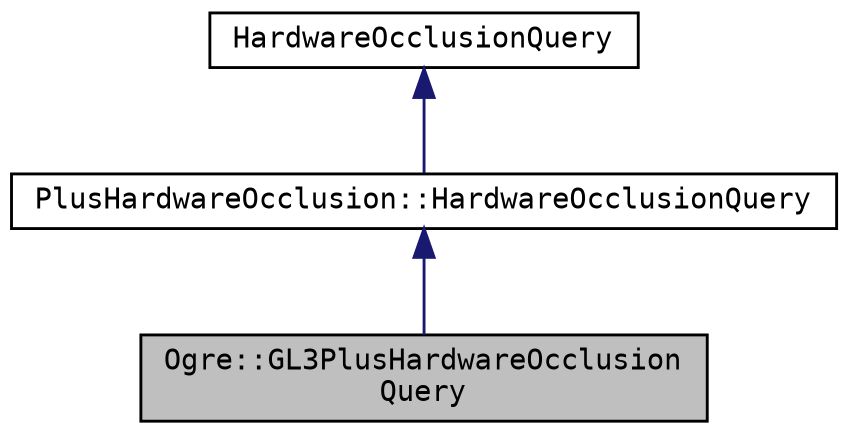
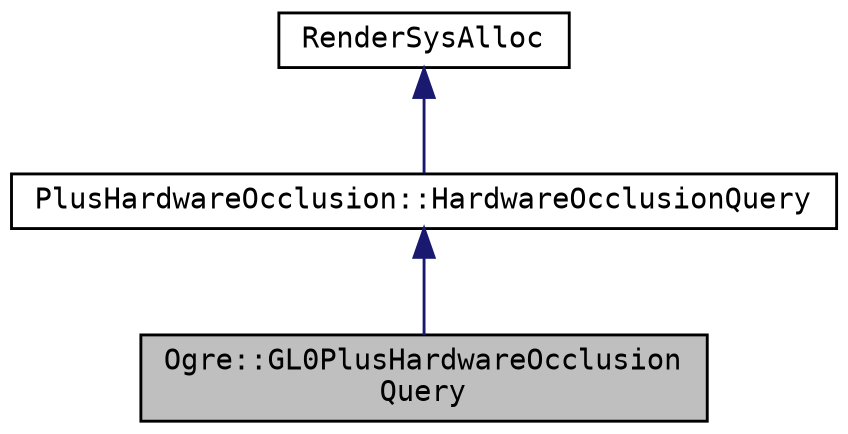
(424, 40) -> (424, 40)
(424, 378) -> (424, 378)
